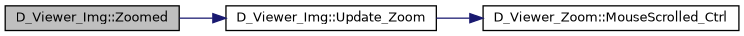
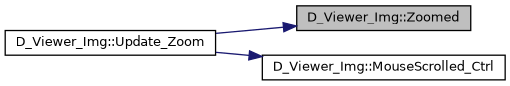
(196, 18) -> (250, 30)
(611, 18) -> (384, 68)
